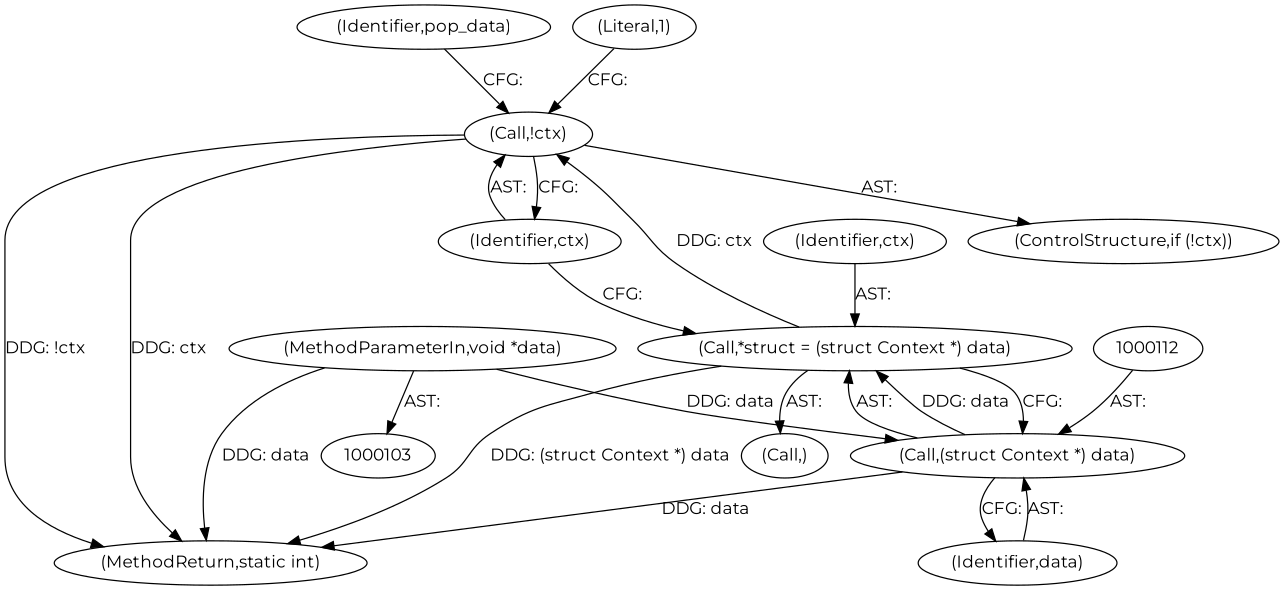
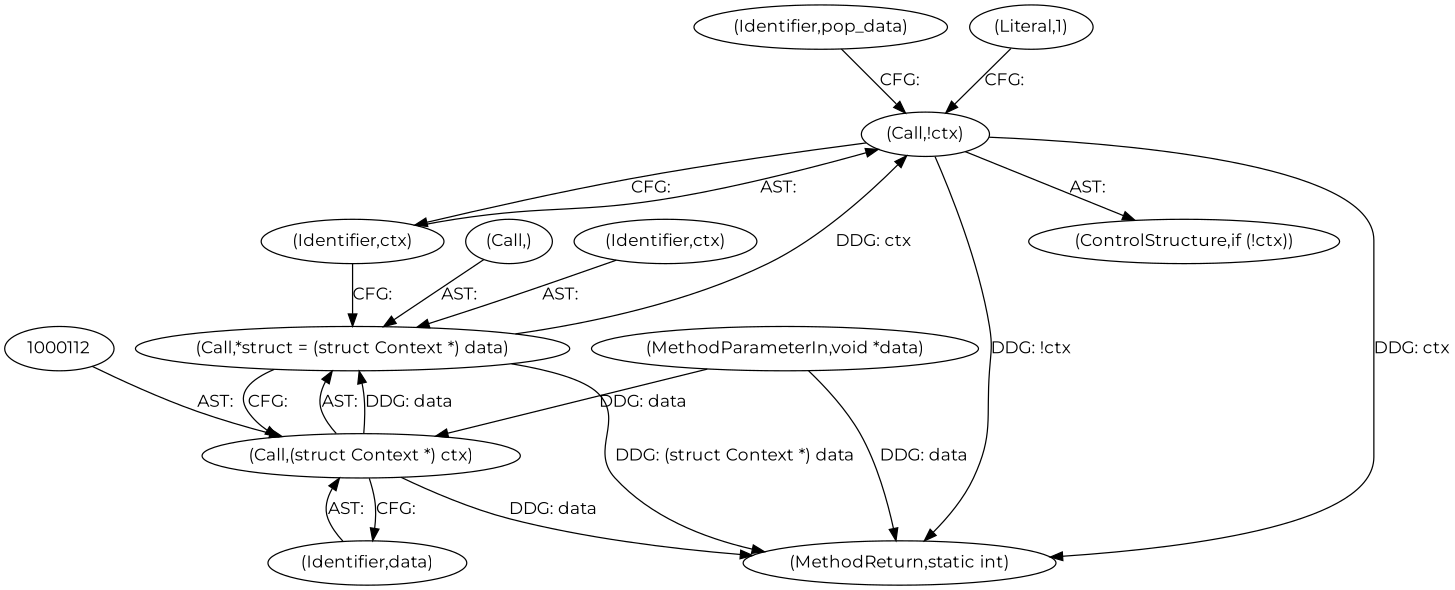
(787, 392) -> (439, 290)
(378, 456) -> none
(1018, 456) -> (361, 456)
